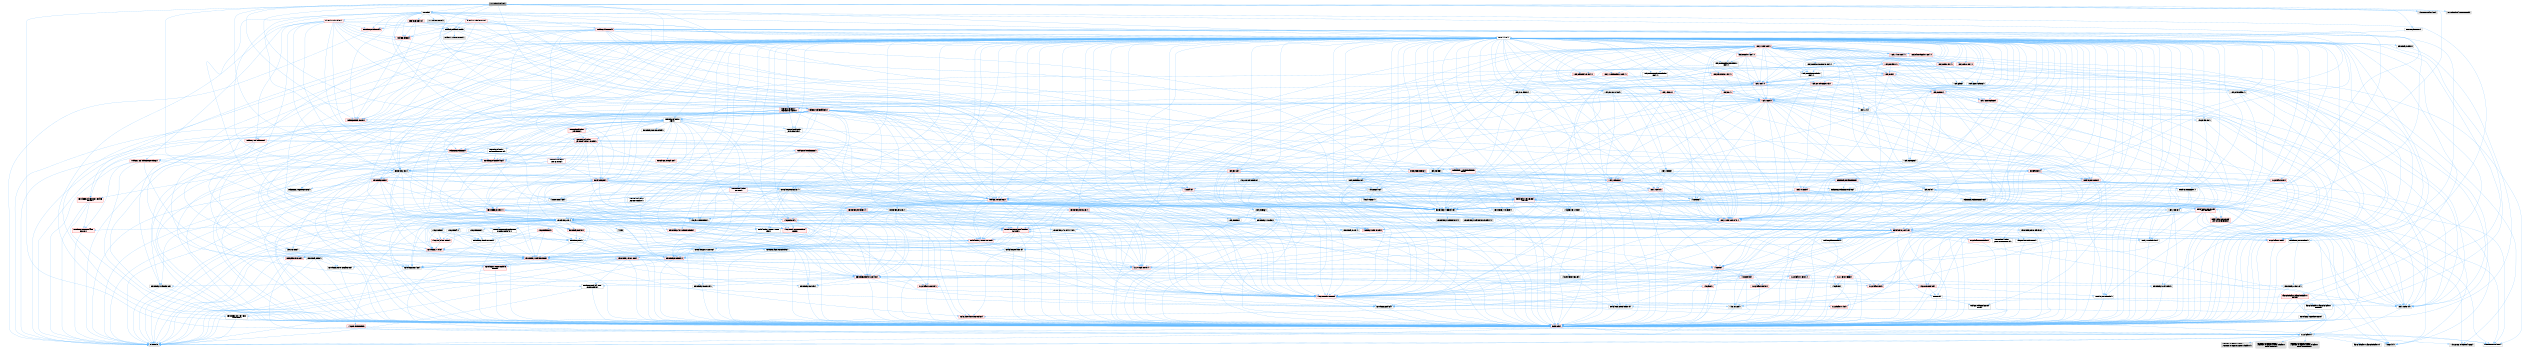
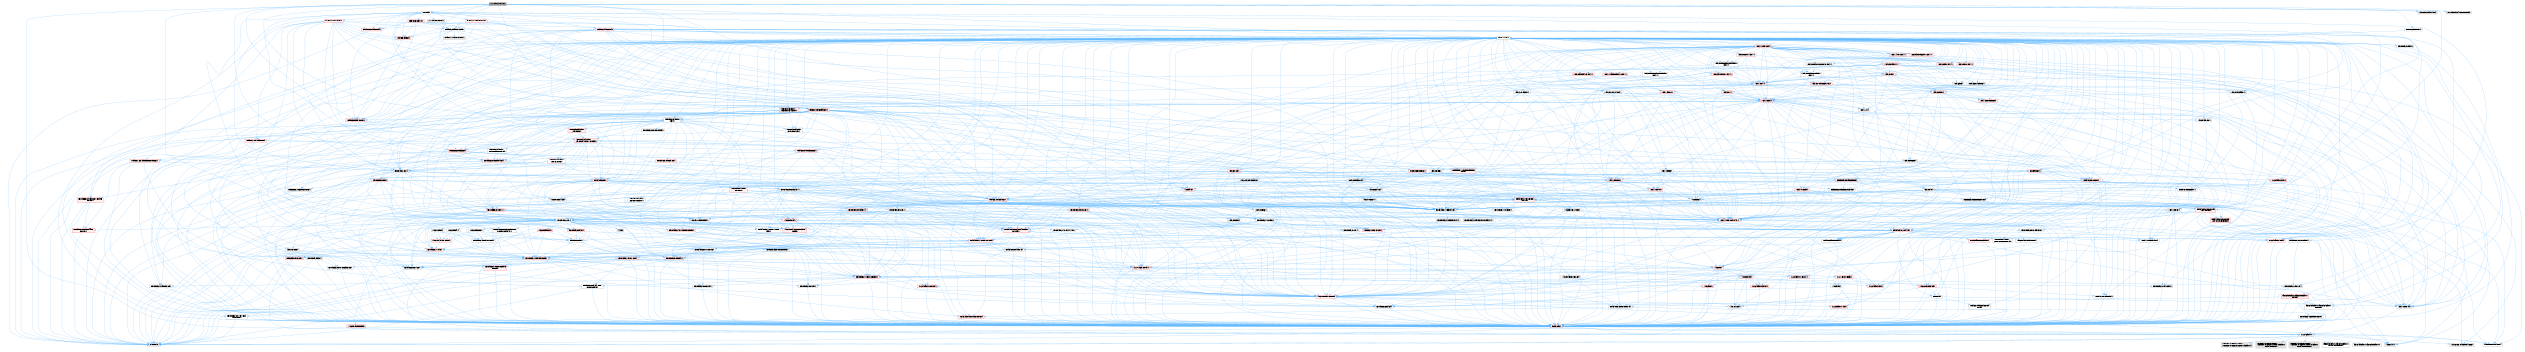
(867, 277) -> (867, 277)
none -> (2336, 345)
